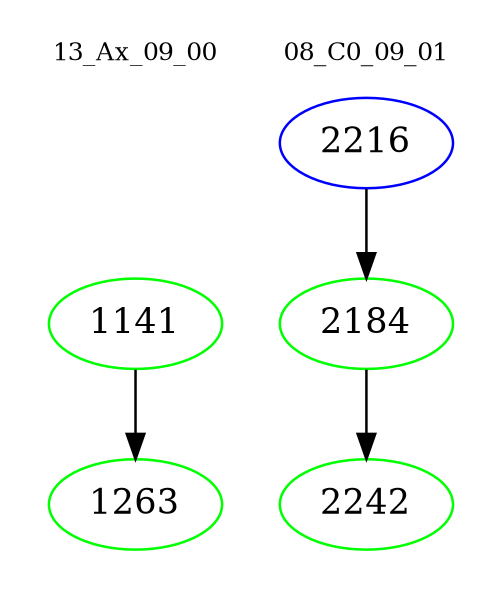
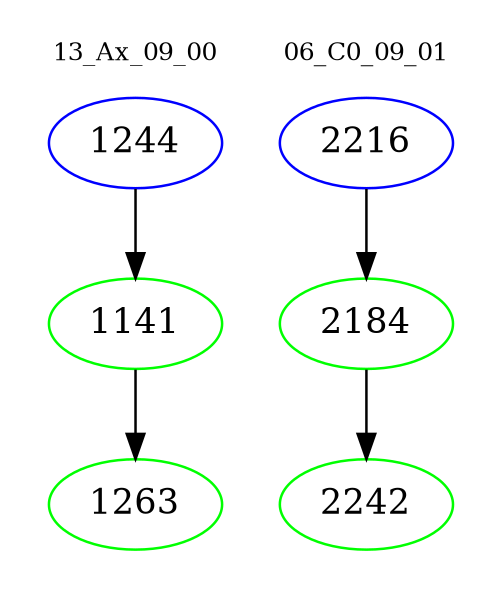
(366, 54) -> (366, 54)
none -> (136, 143)
